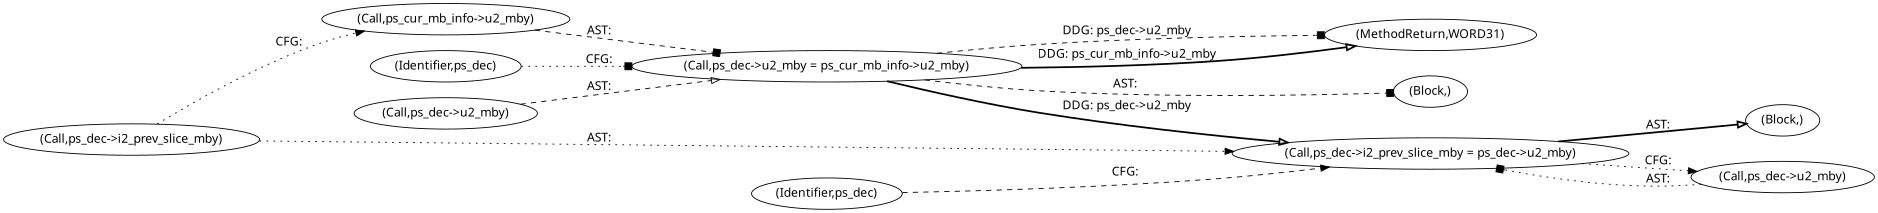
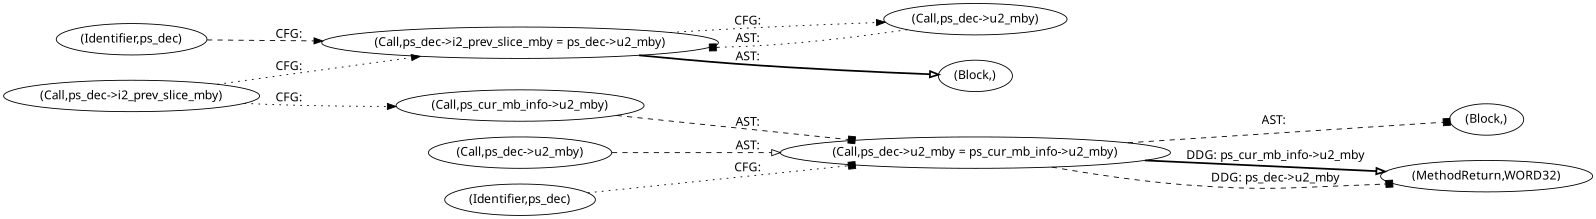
(1431, 35) -> (1487, 176)
(1082, 119) -> none
(601, 138) -> (291, 67)
